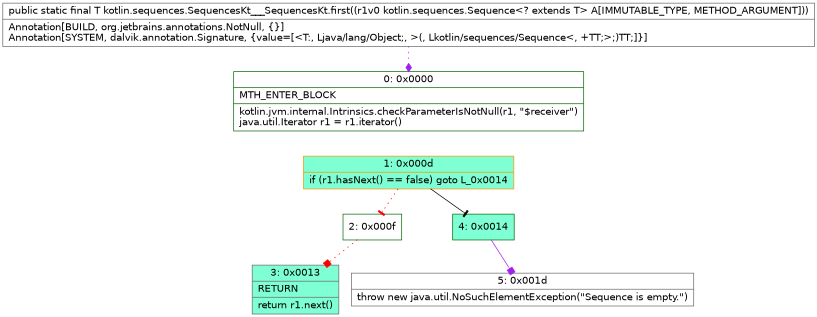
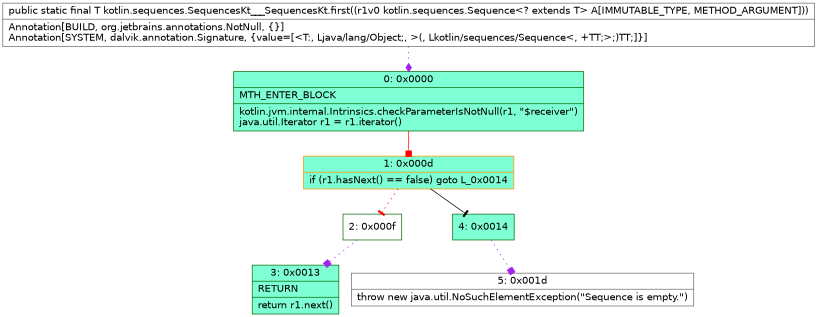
(409, 101) -> (409, 101)
none -> (409, 140)
(344, 250) -> (344, 250)
(500, 254) -> (500, 254)
(296, 290) -> (296, 290)
